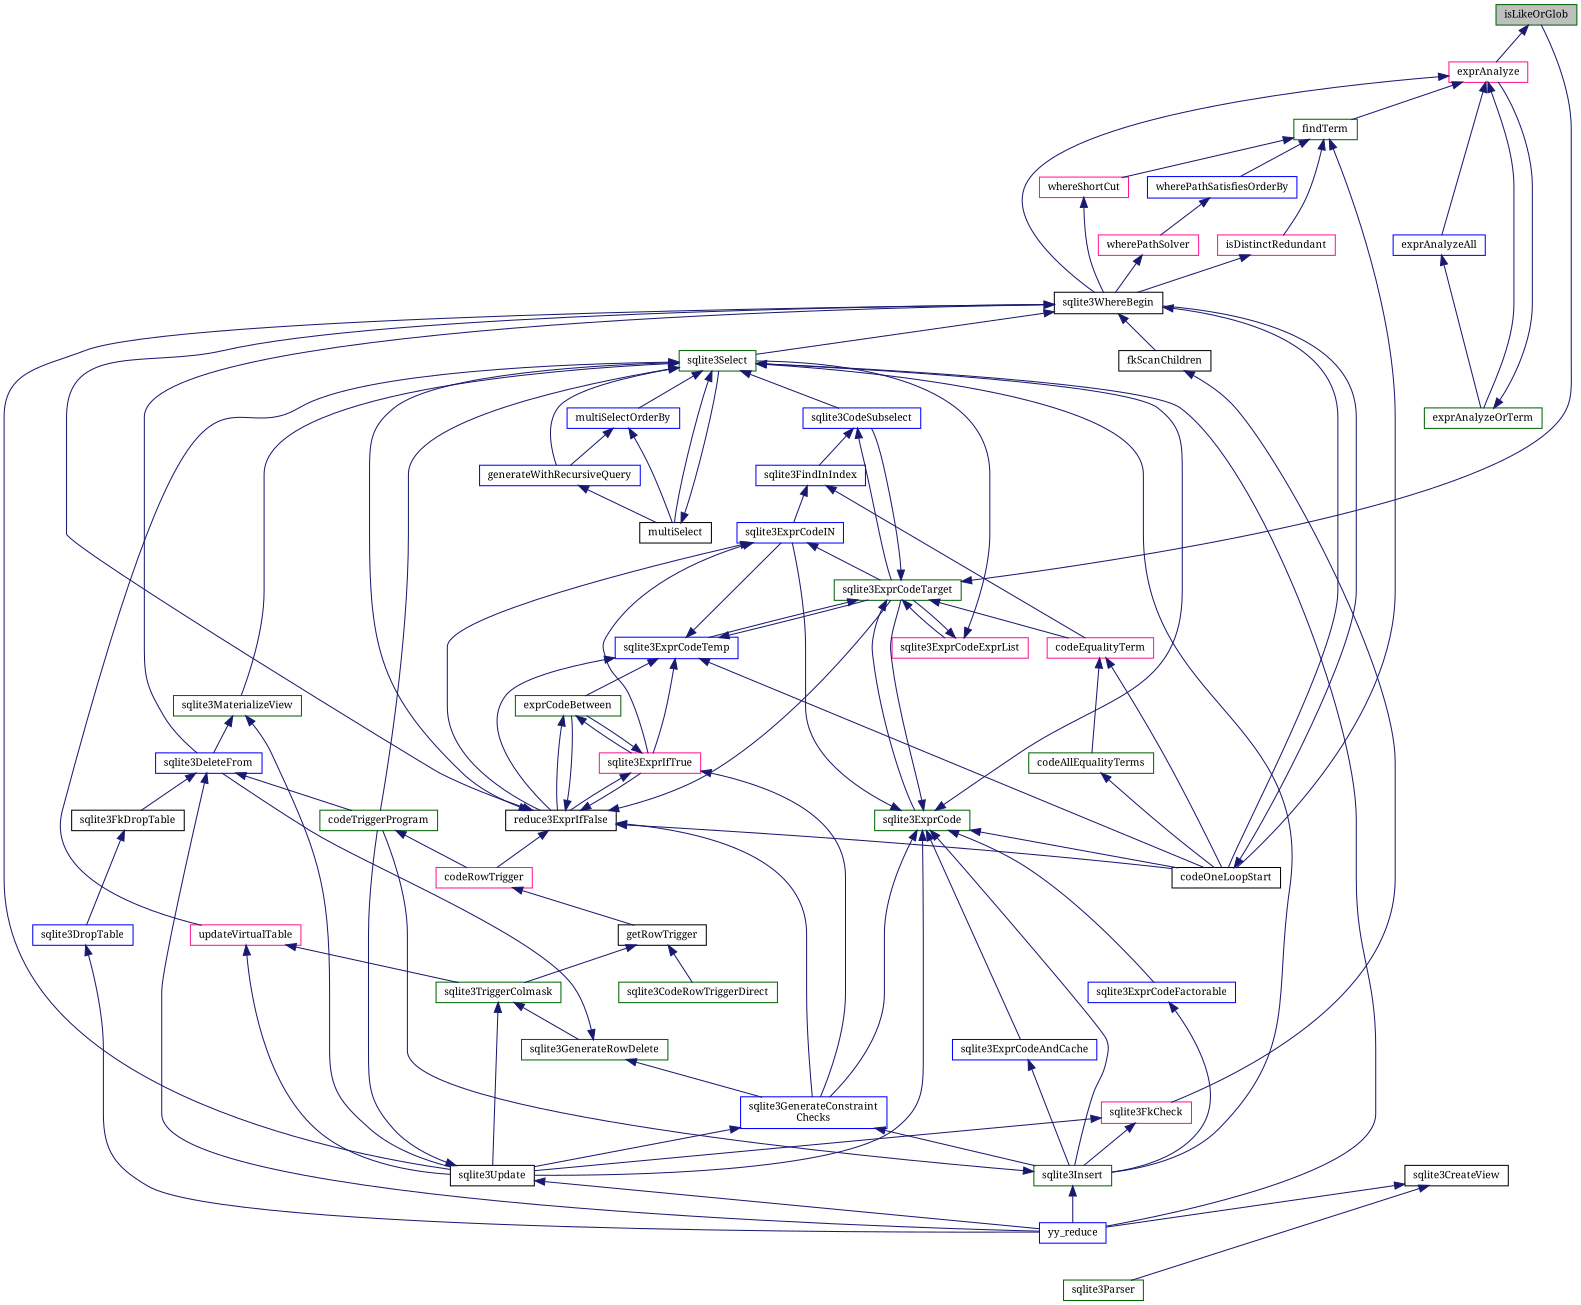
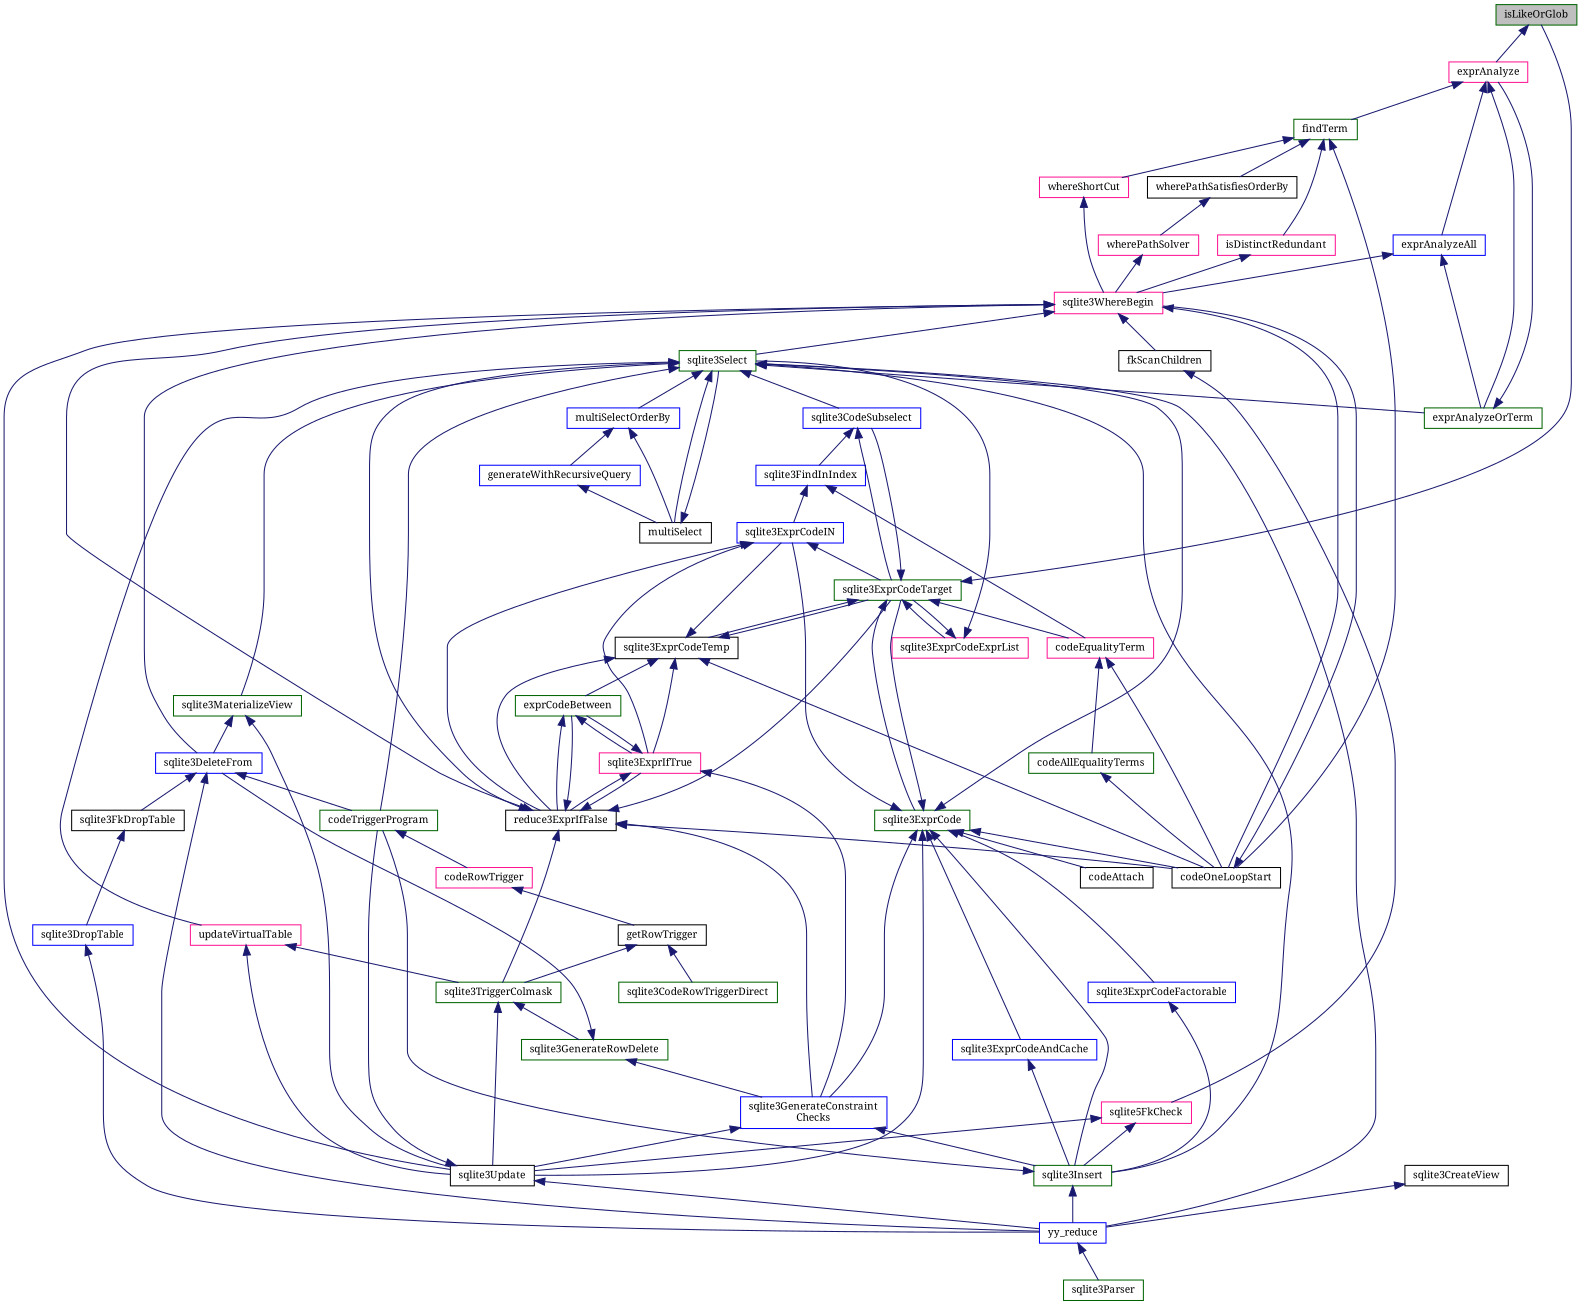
(1156, 119) -> (1273, 274)
(1222, 187) -> (1222, 187)
(1109, 303) -> (1109, 303)
(578, 394) -> (1161, 394)
(677, 648) -> (677, 648)
(518, 852) -> (532, 912)
none -> (1117, 878)
(1146, 1113) -> (1146, 1113)
(1275, 1234) -> (1091, 1266)
